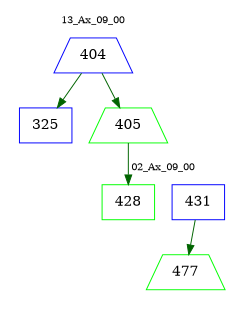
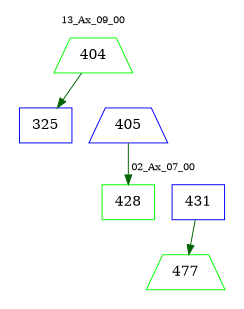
(93, 55) -> (93, 55)
(109, 86) -> none
(128, 125) -> (128, 125)
(163, 168) -> (163, 168)
